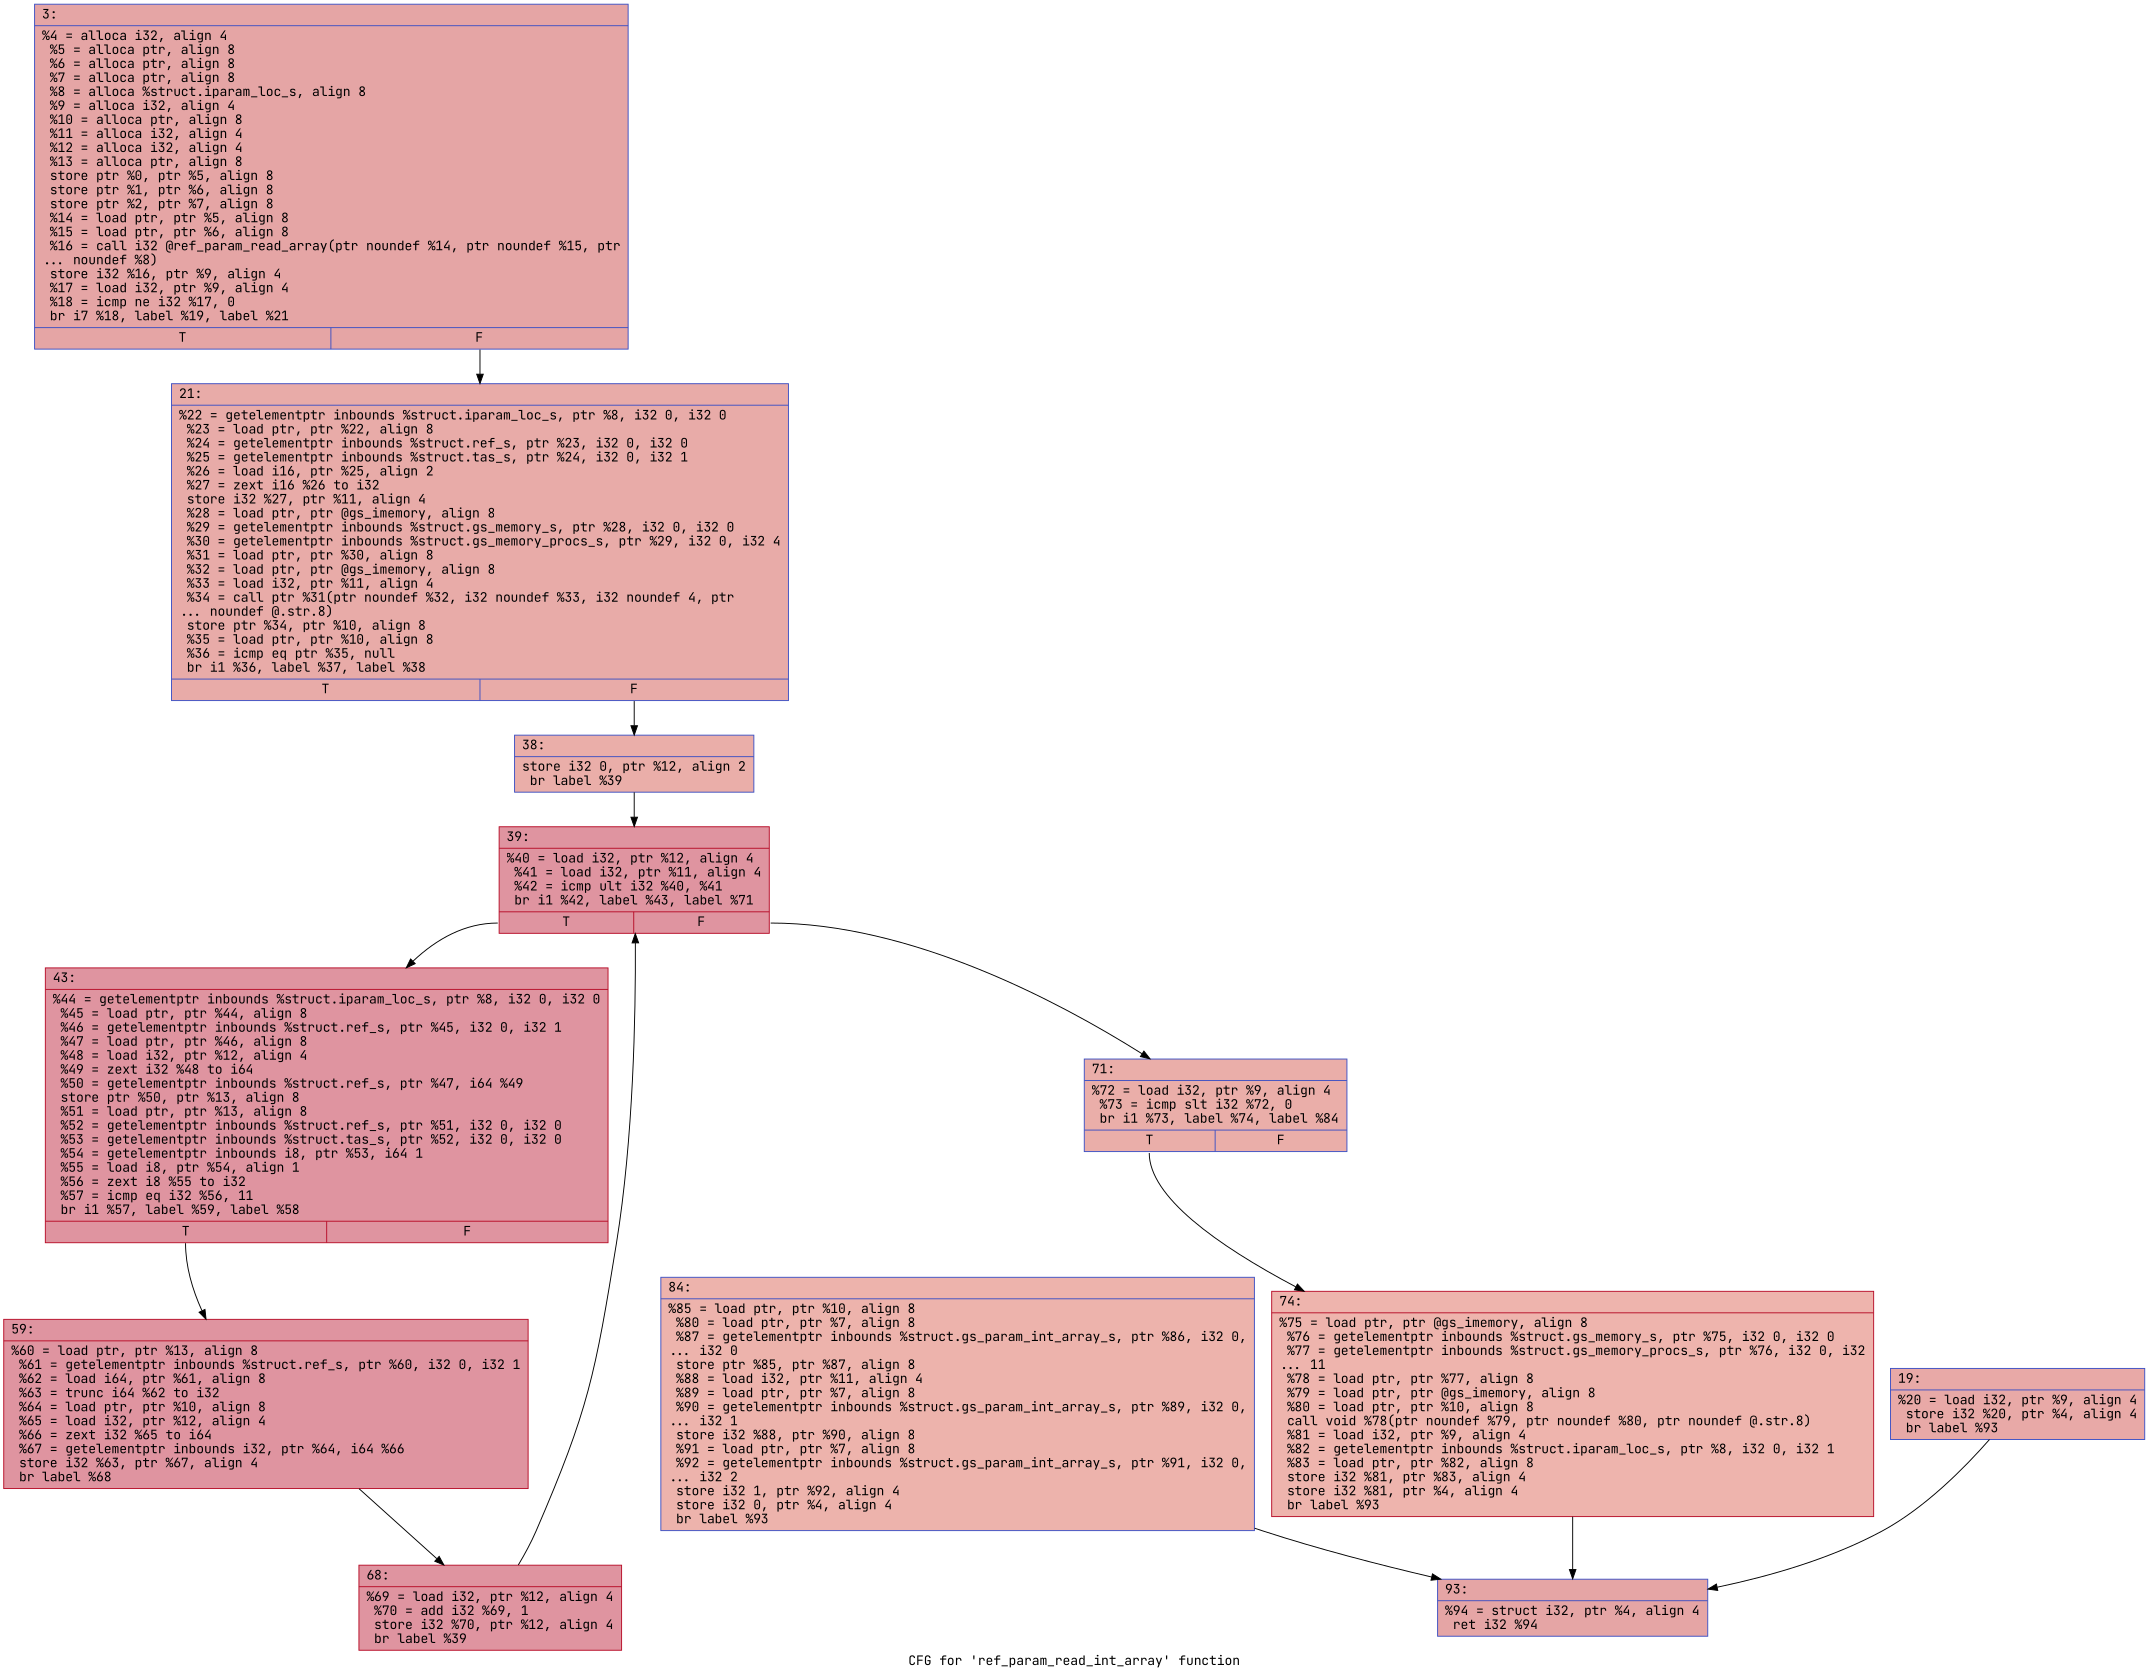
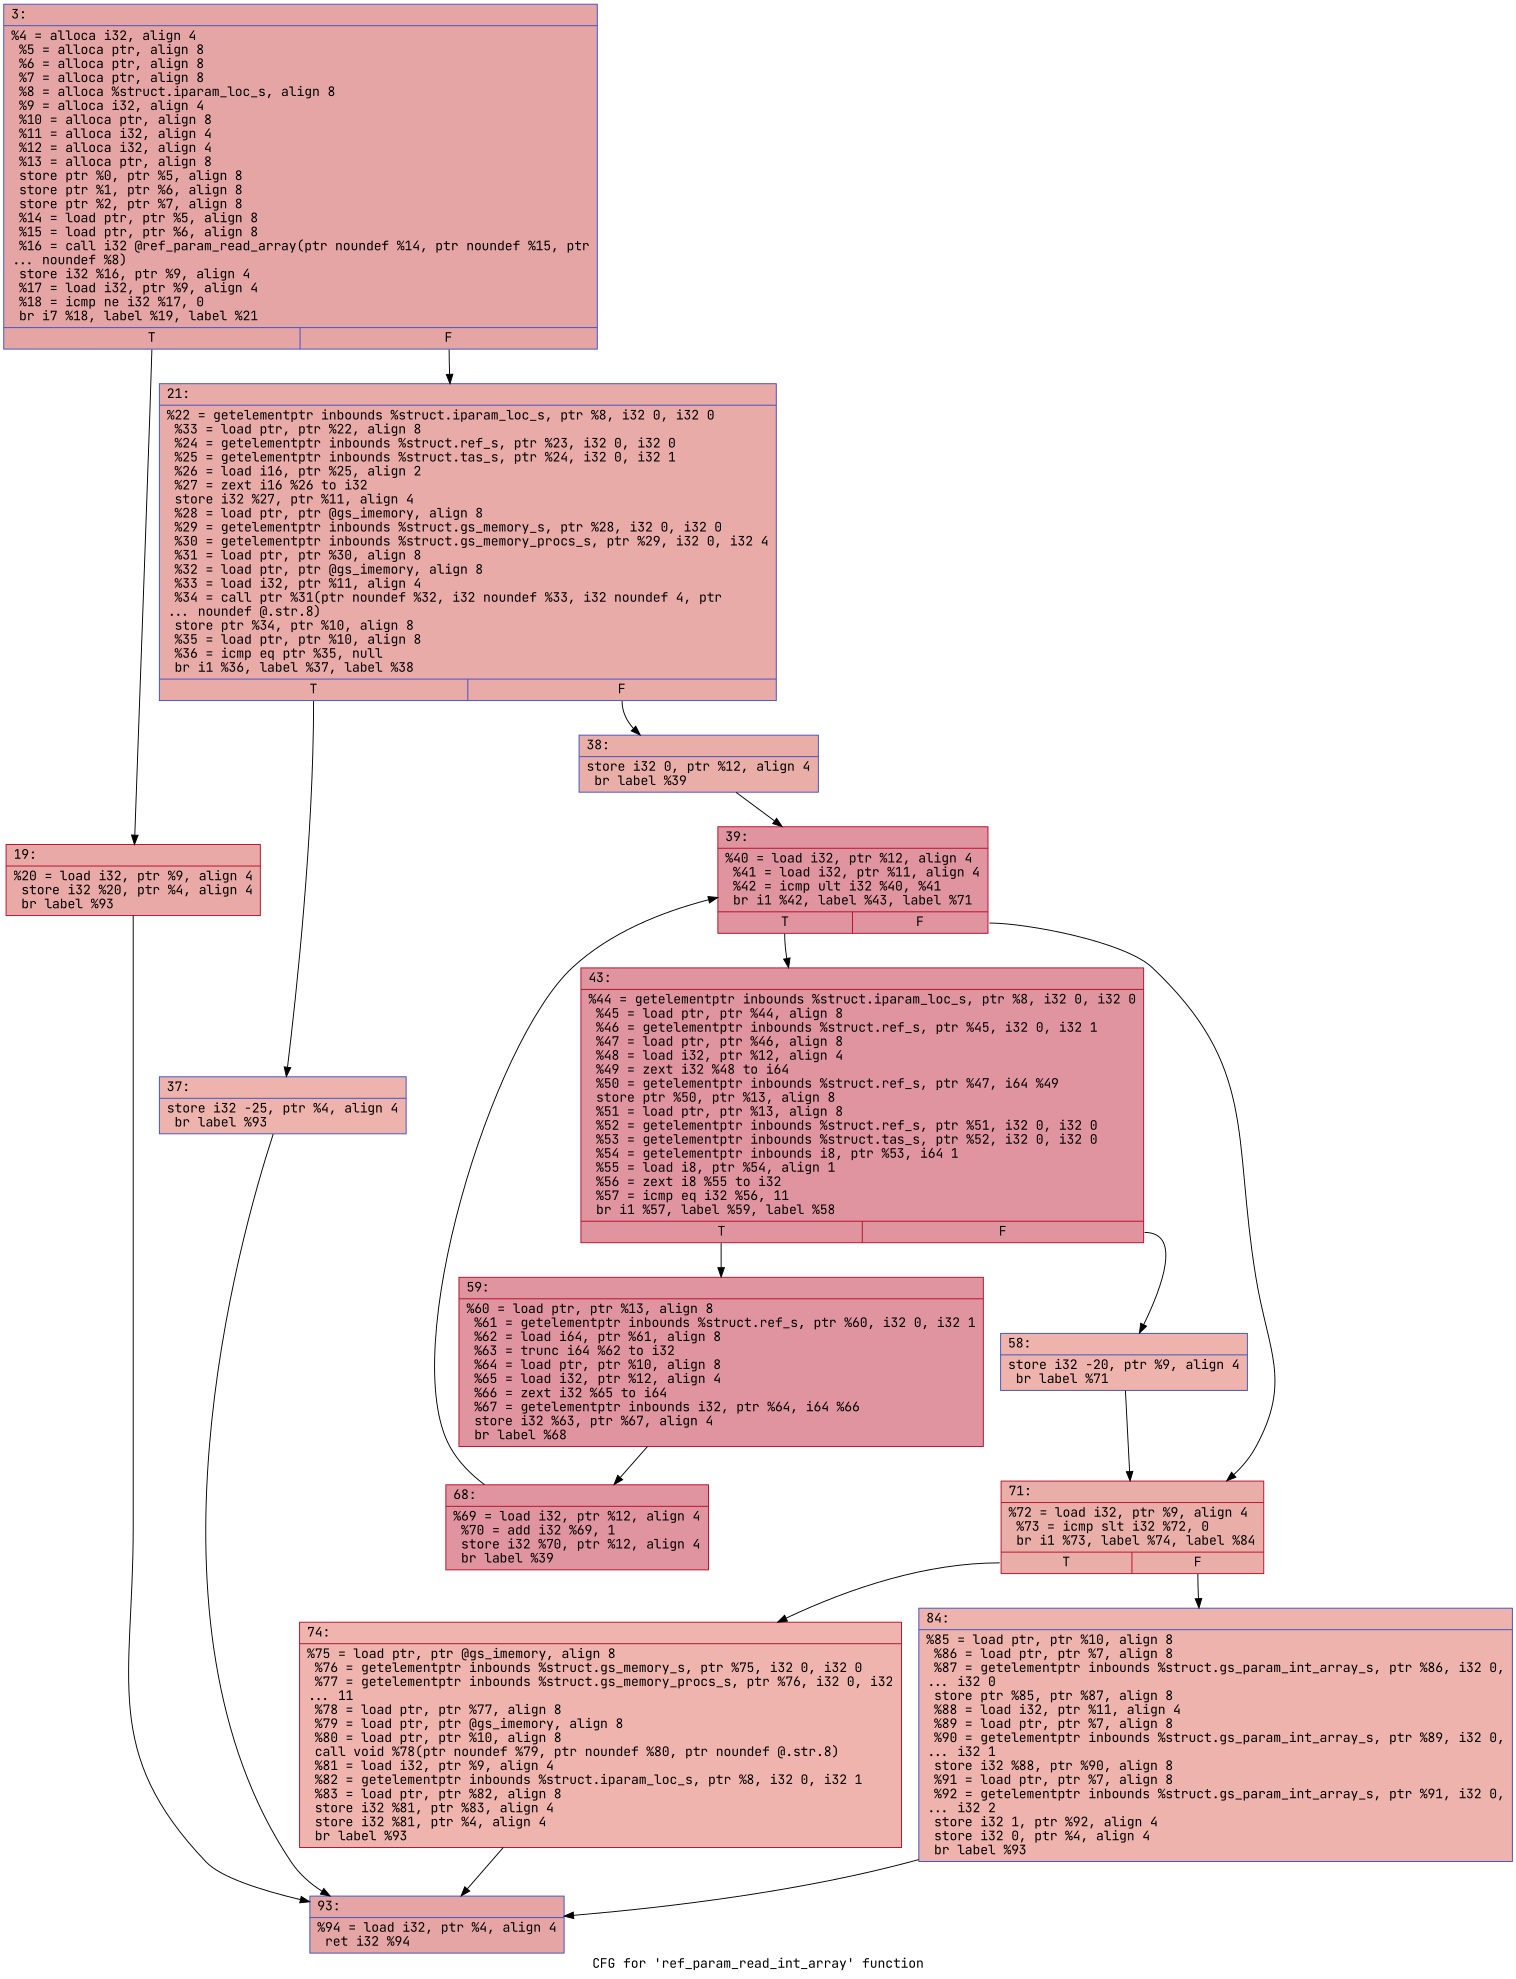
(307, 430) -> (294, 430)
none -> (144, 592)
(634, 767) -> (699, 767)
none -> (283, 1105)
(1216, 1105) -> (1132, 1527)
(792, 1323) -> (1050, 1654)
none -> (1124, 1362)
(2018, 1404) -> (133, 880)
none -> (1198, 1586)
(1573, 1611) -> (437, 1928)
